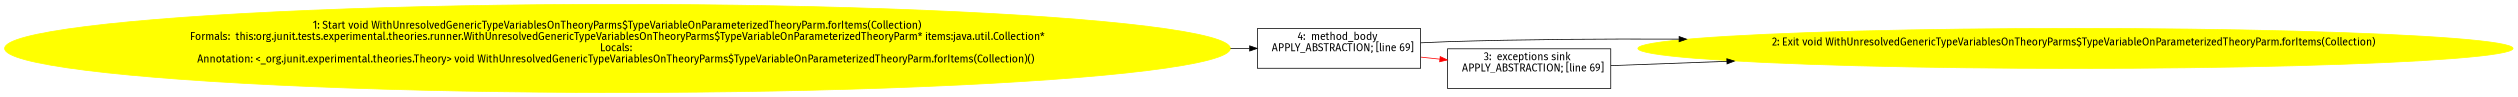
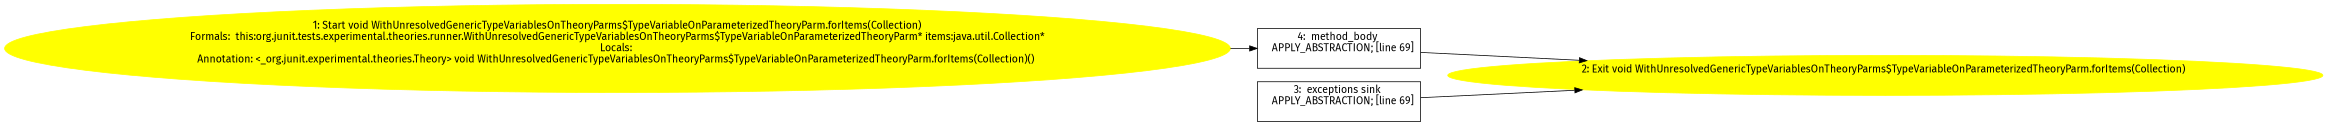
(1430, 58) -> none
